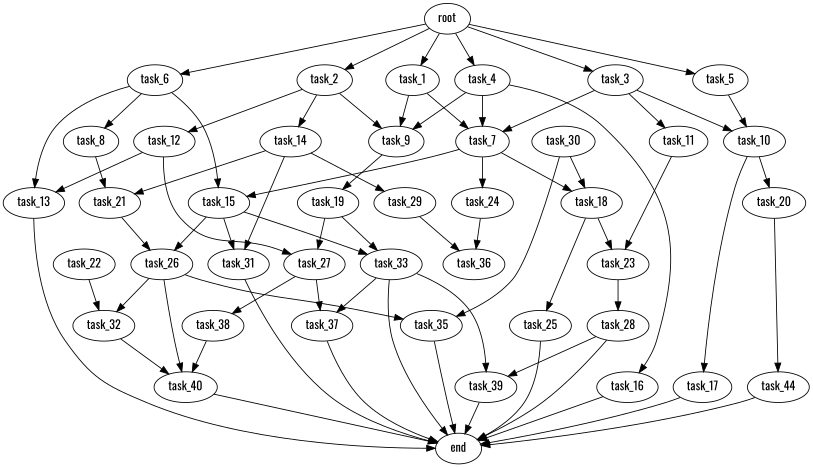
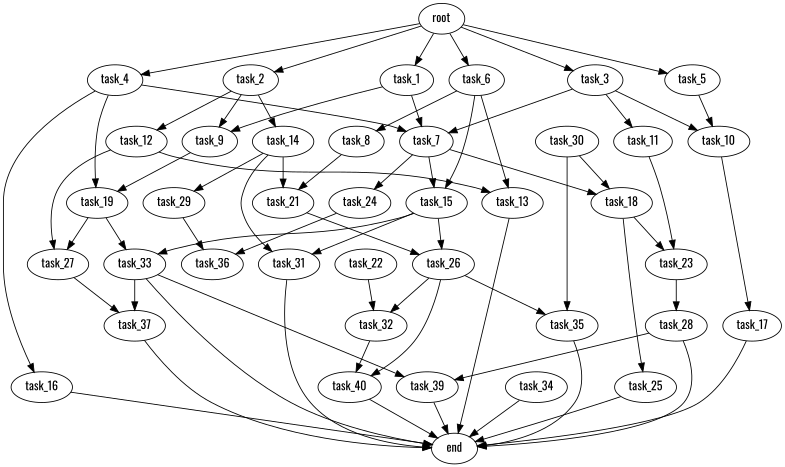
(438, 112) -> (97, 136)
(774, 203) -> none
(213, 326) -> none
(778, 387) -> (536, 387)
